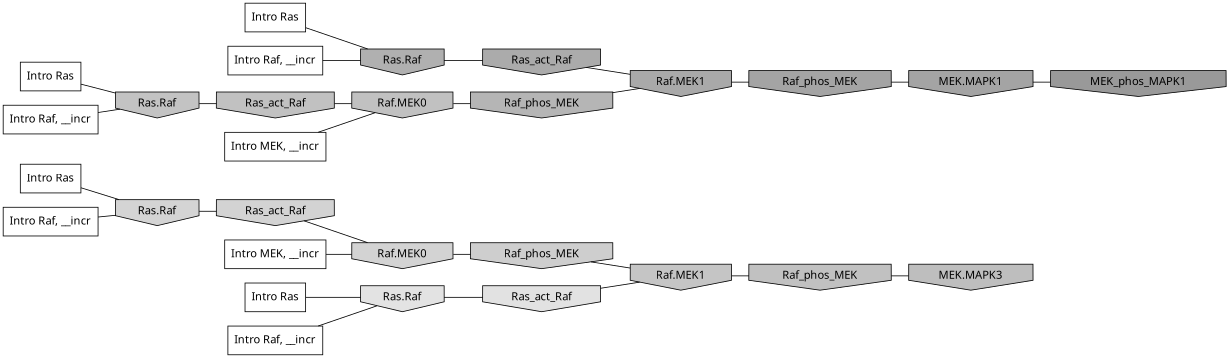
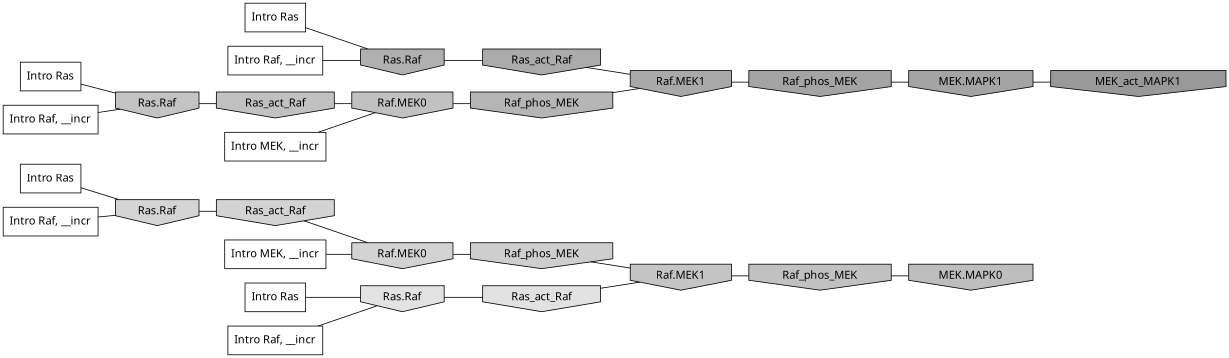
(1138, 82) -> (1138, 82)
(971, 276) -> (971, 276)
